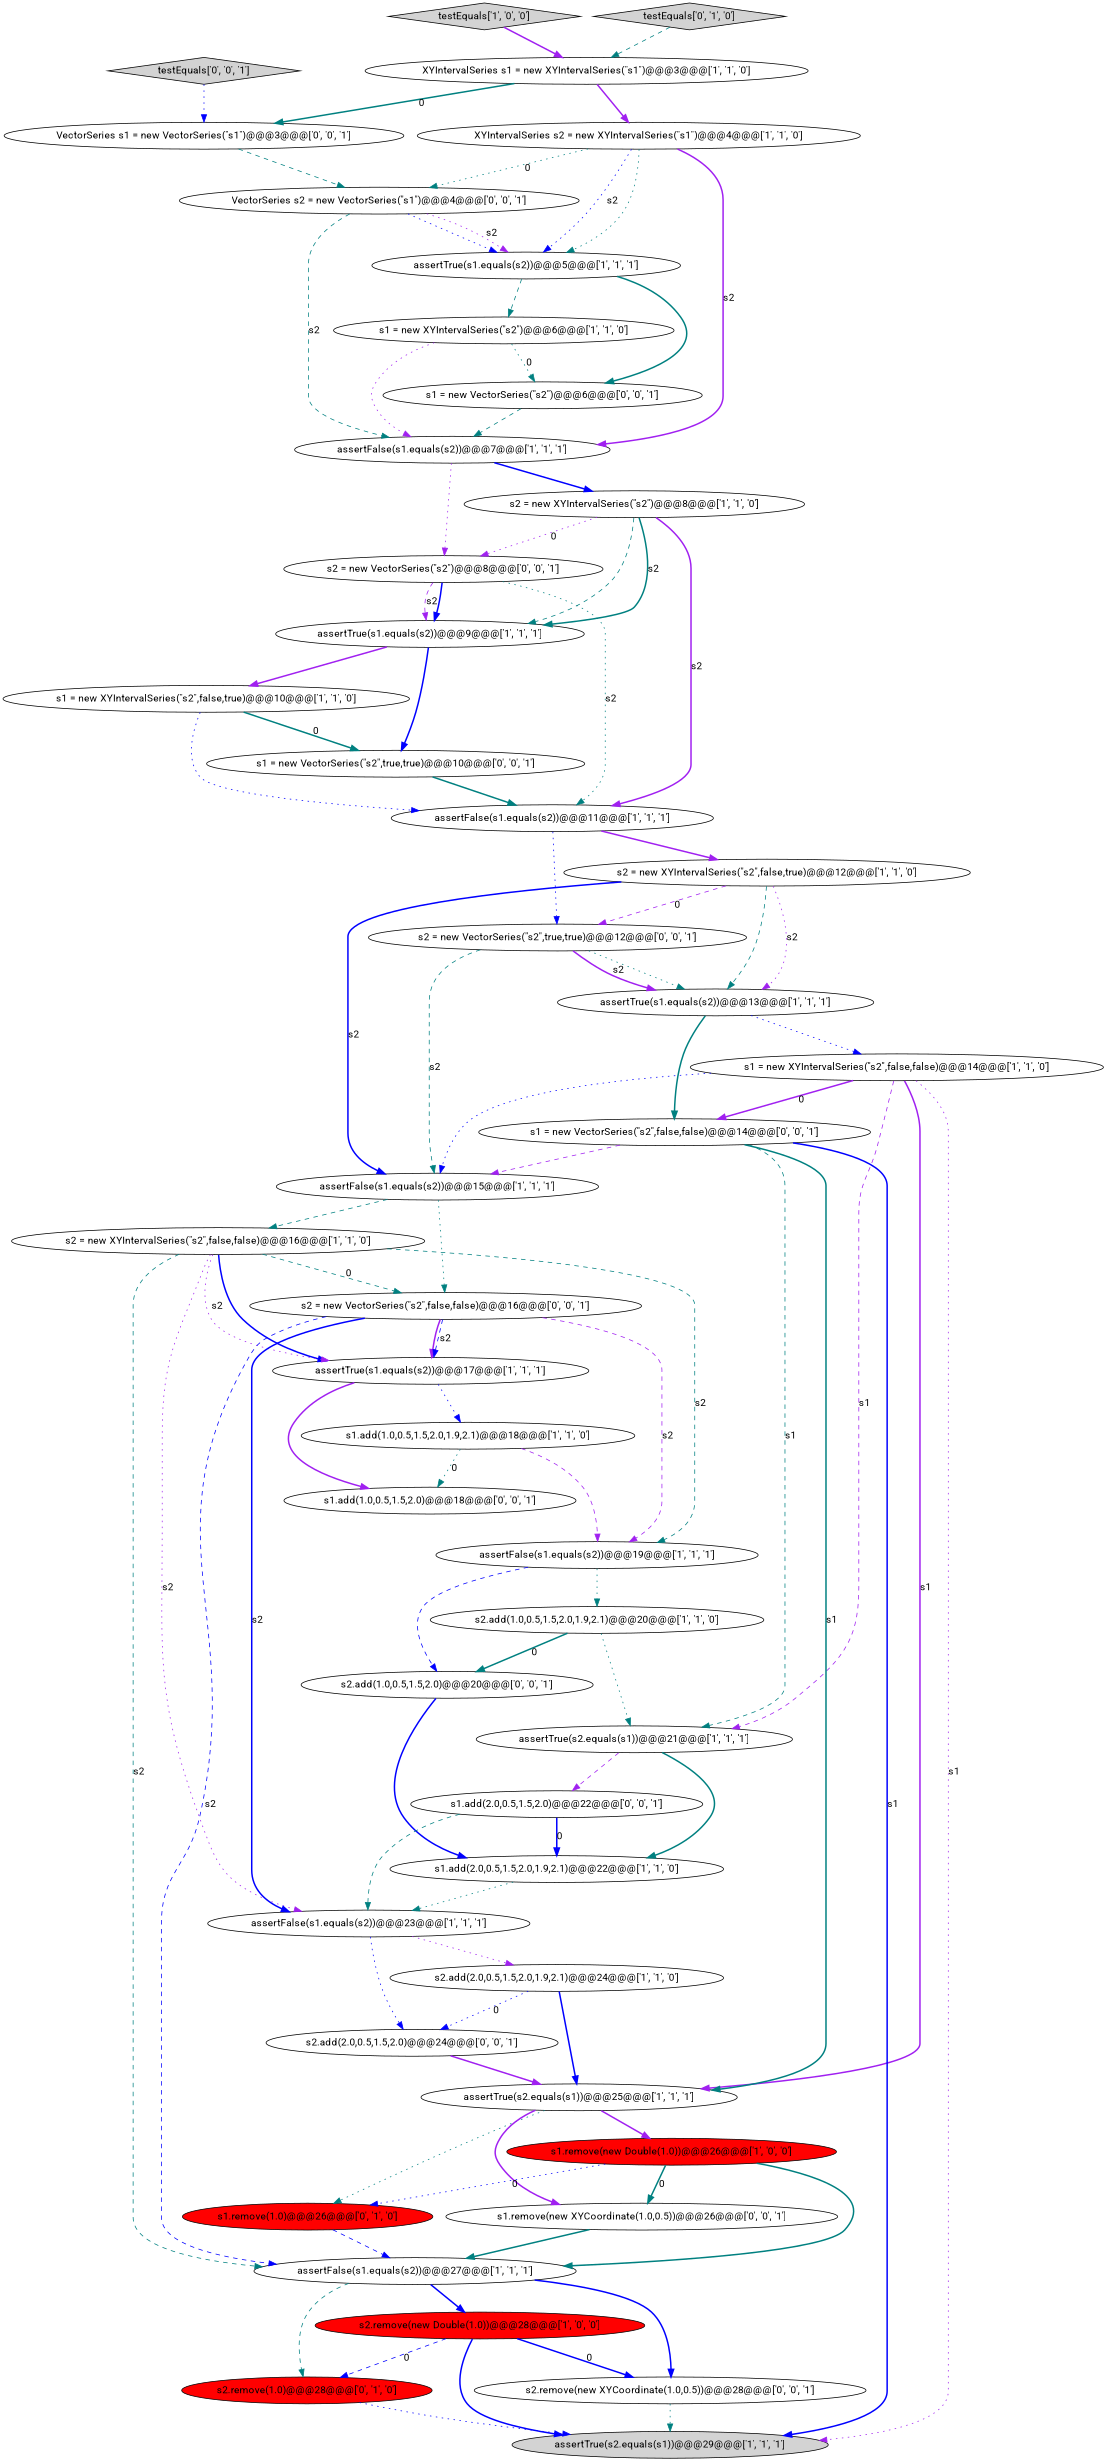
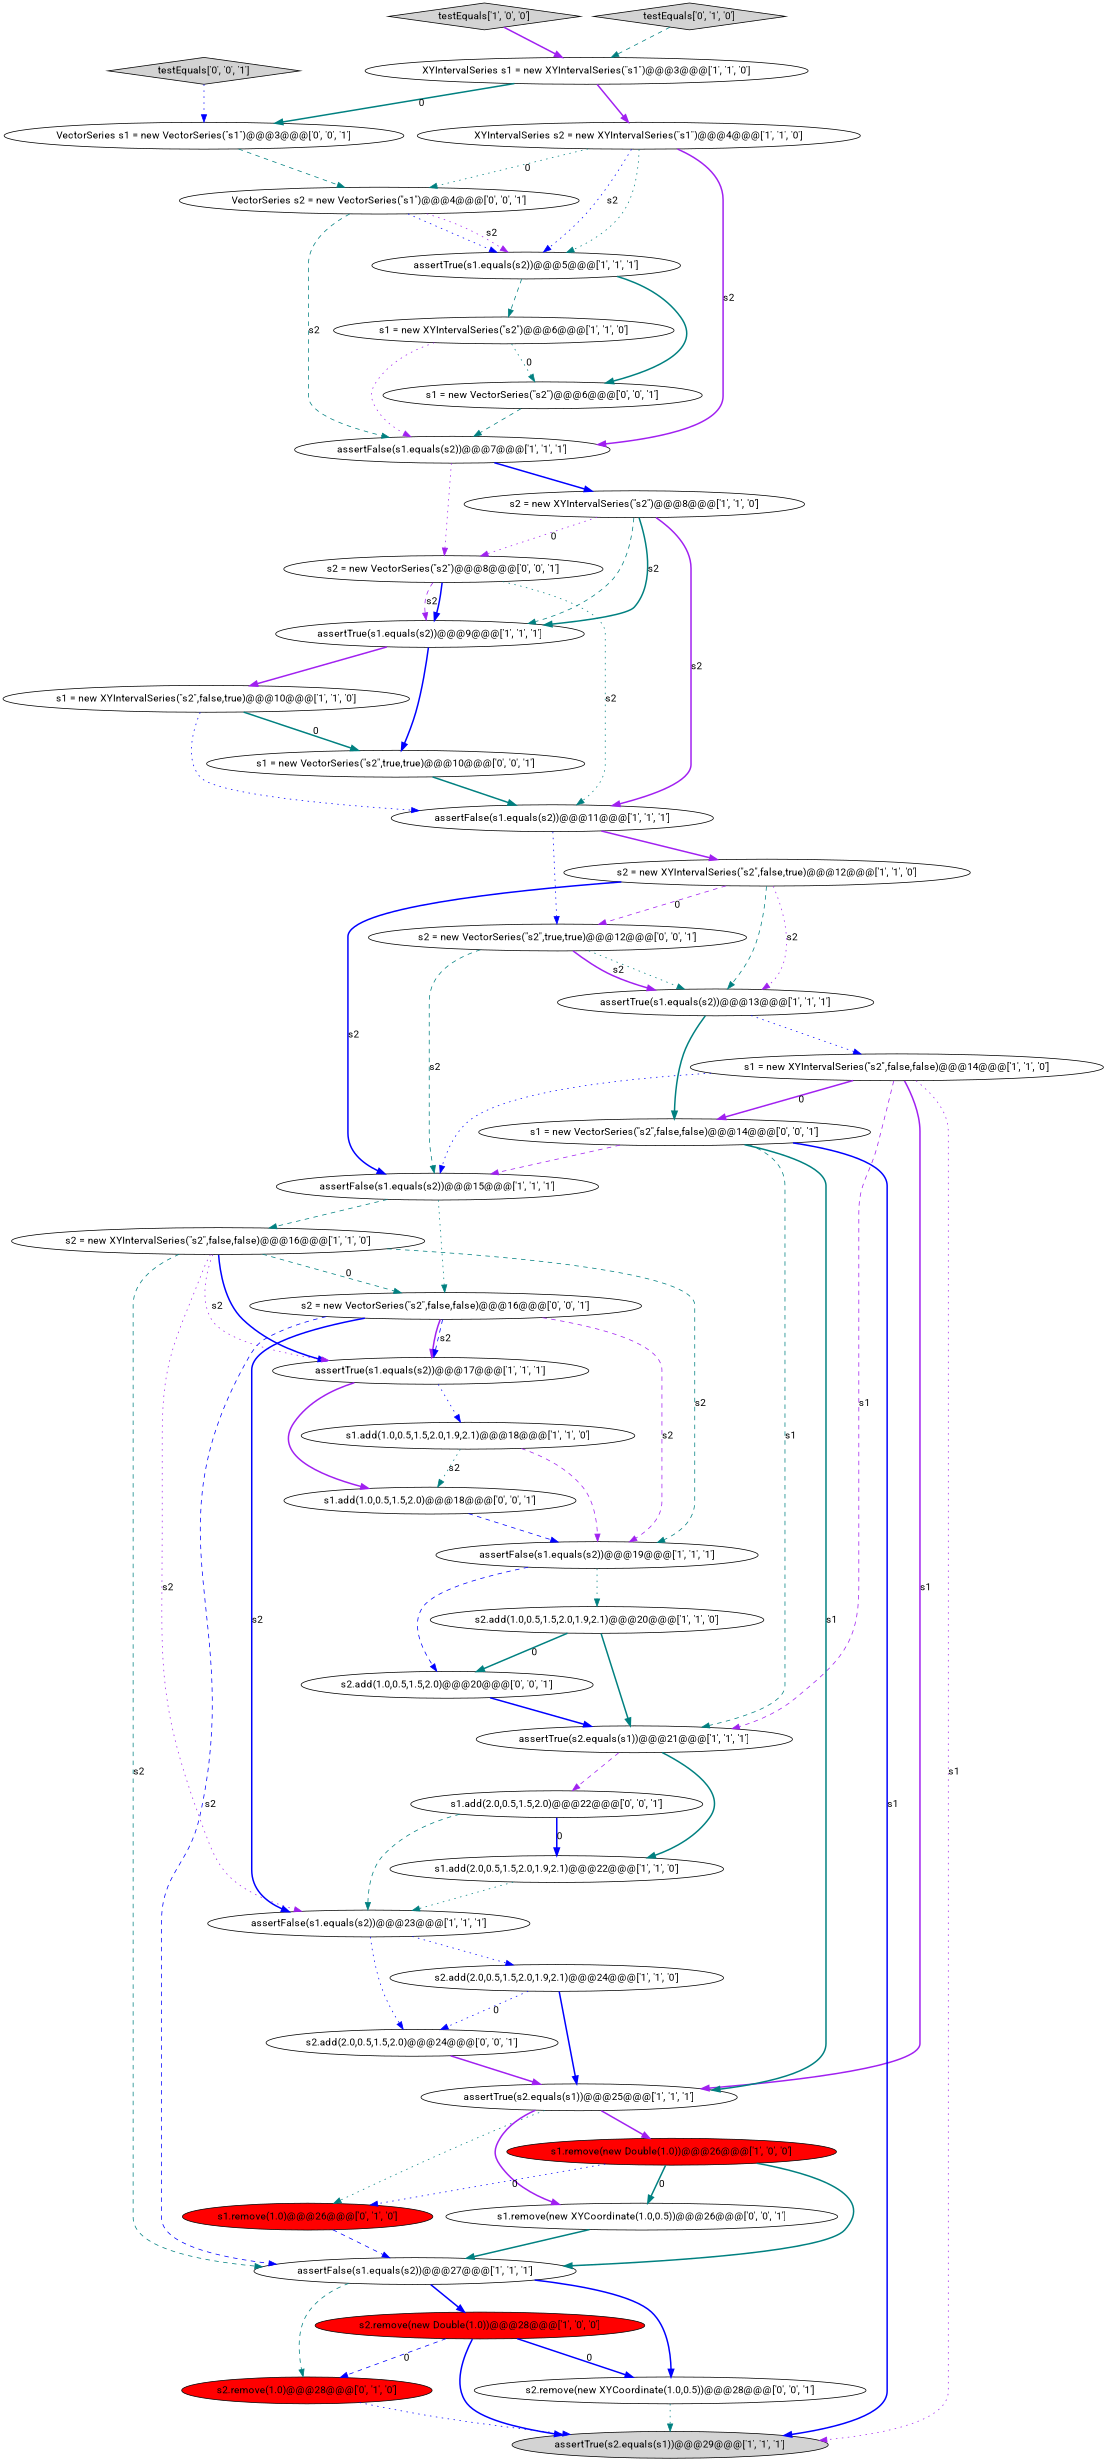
(455, 1468) -> (455, 1468)
none -> (510, 1527)
(615, 1676) -> (615, 1676)
(395, 1787) -> (537, 1711)
(459, 1950) -> (459, 1950)
